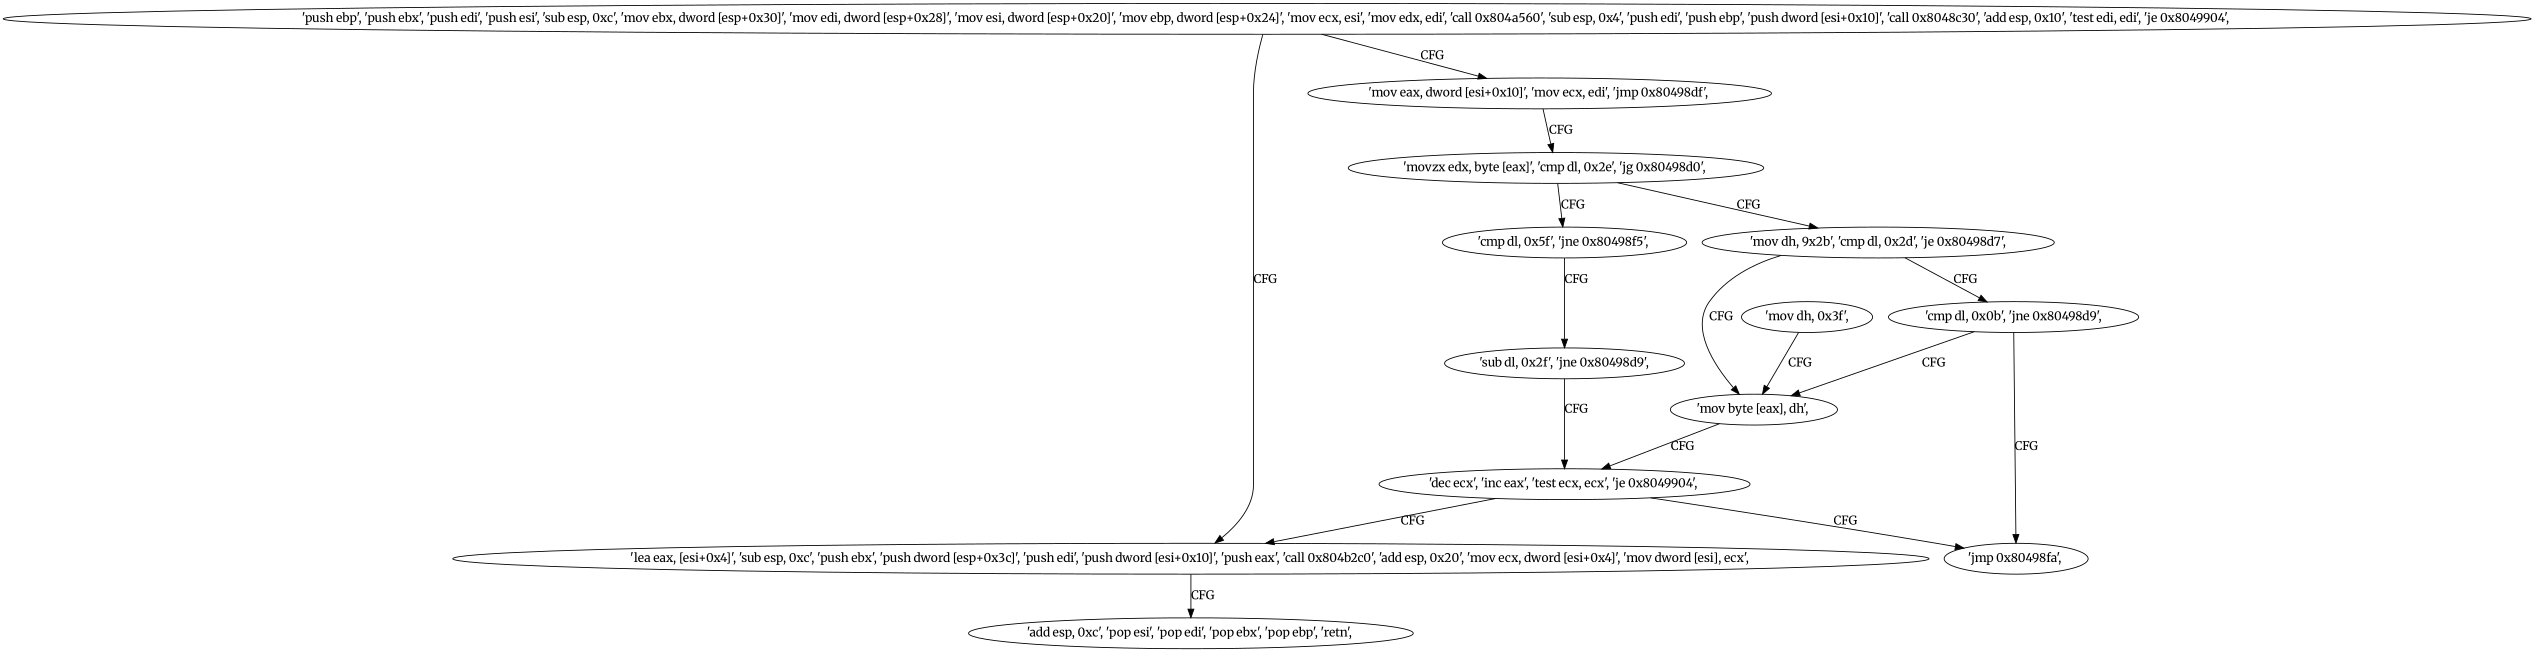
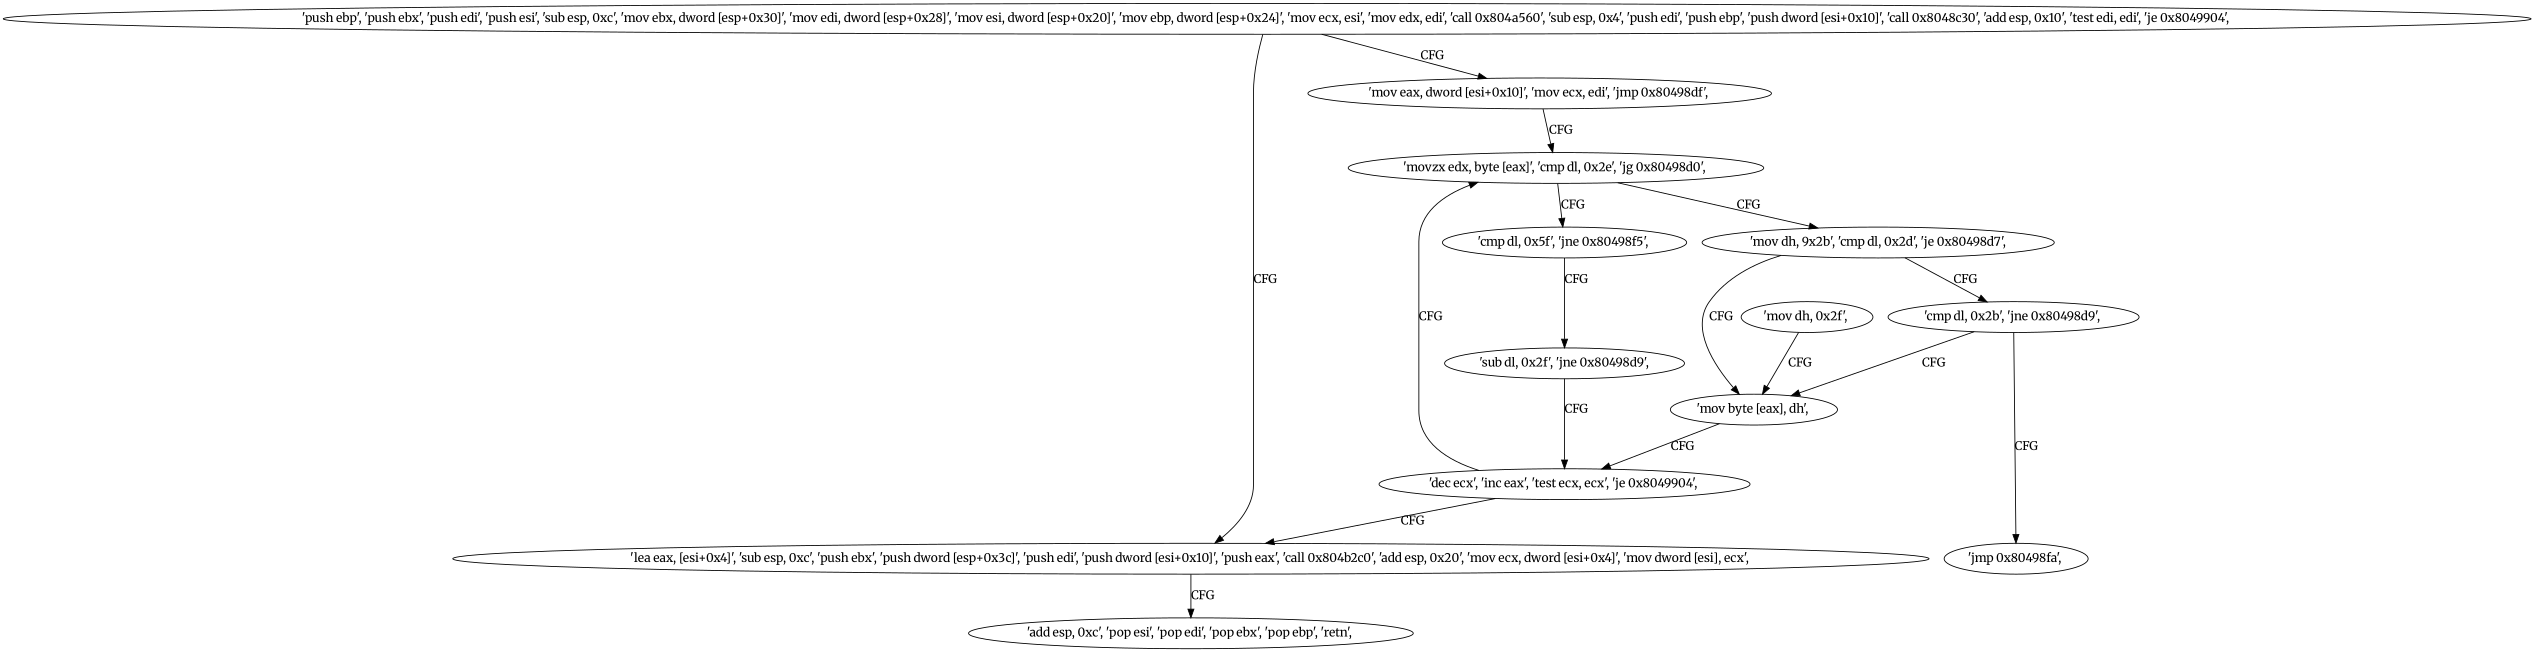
(1807, 317) -> (1807, 317)
(2014, 317) -> (2014, 317)
(1803, 522) -> (1419, 331)
